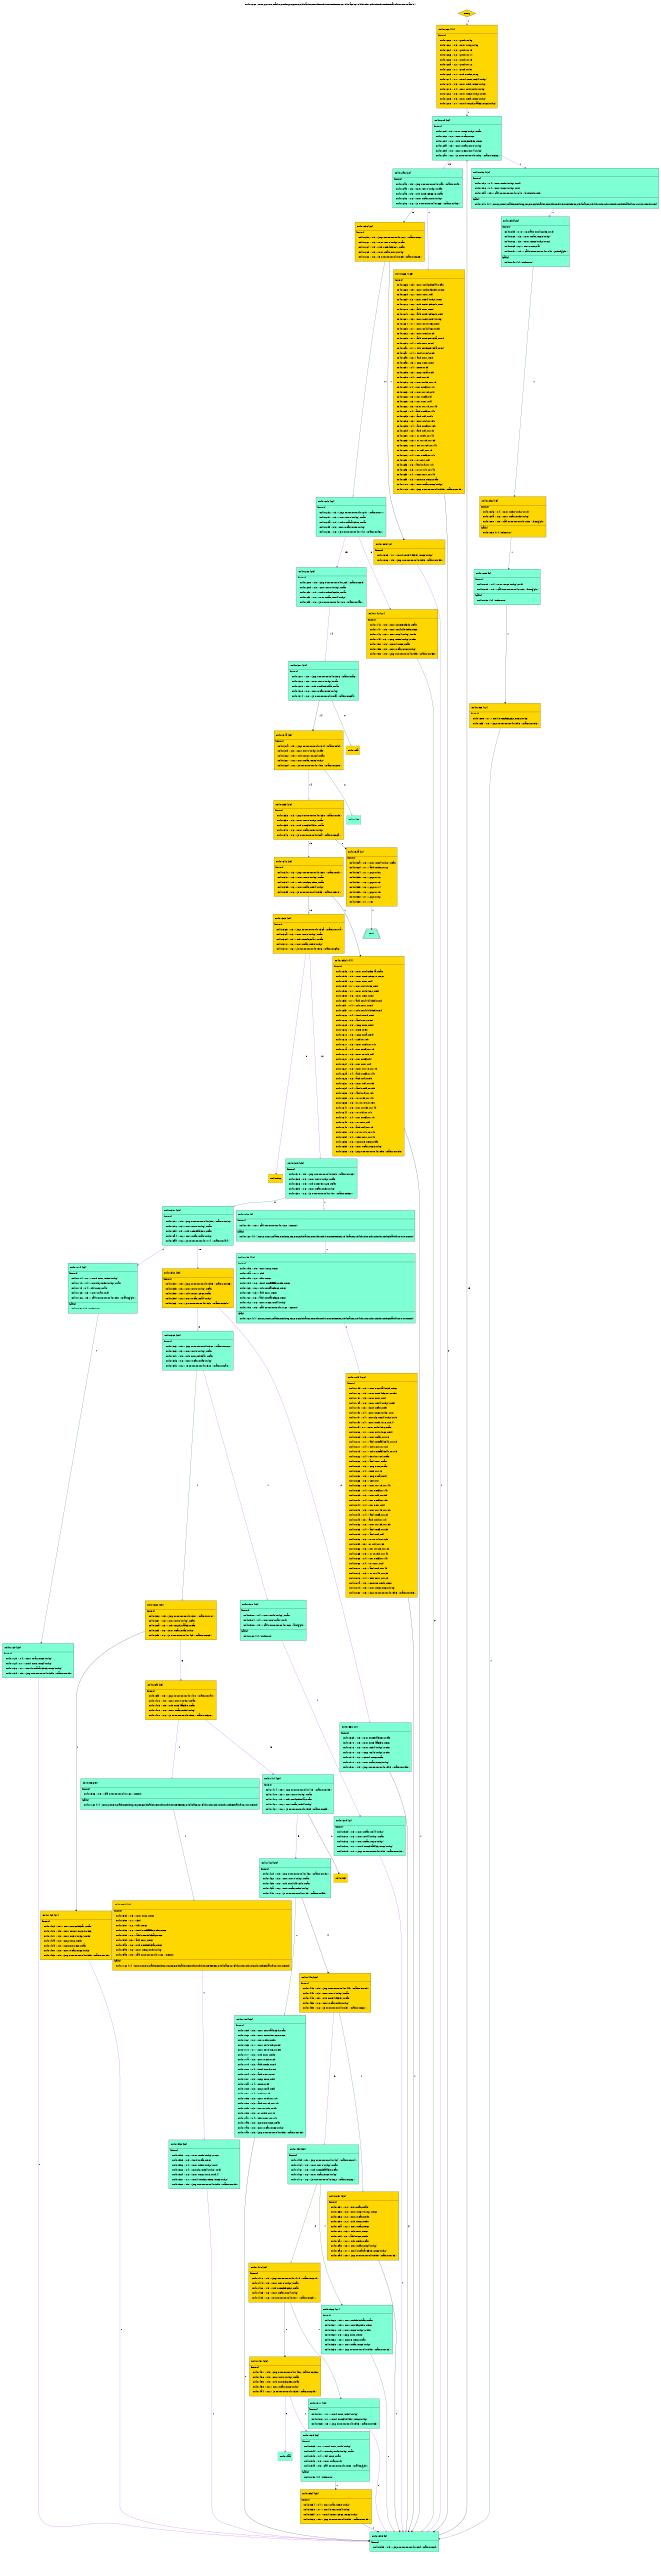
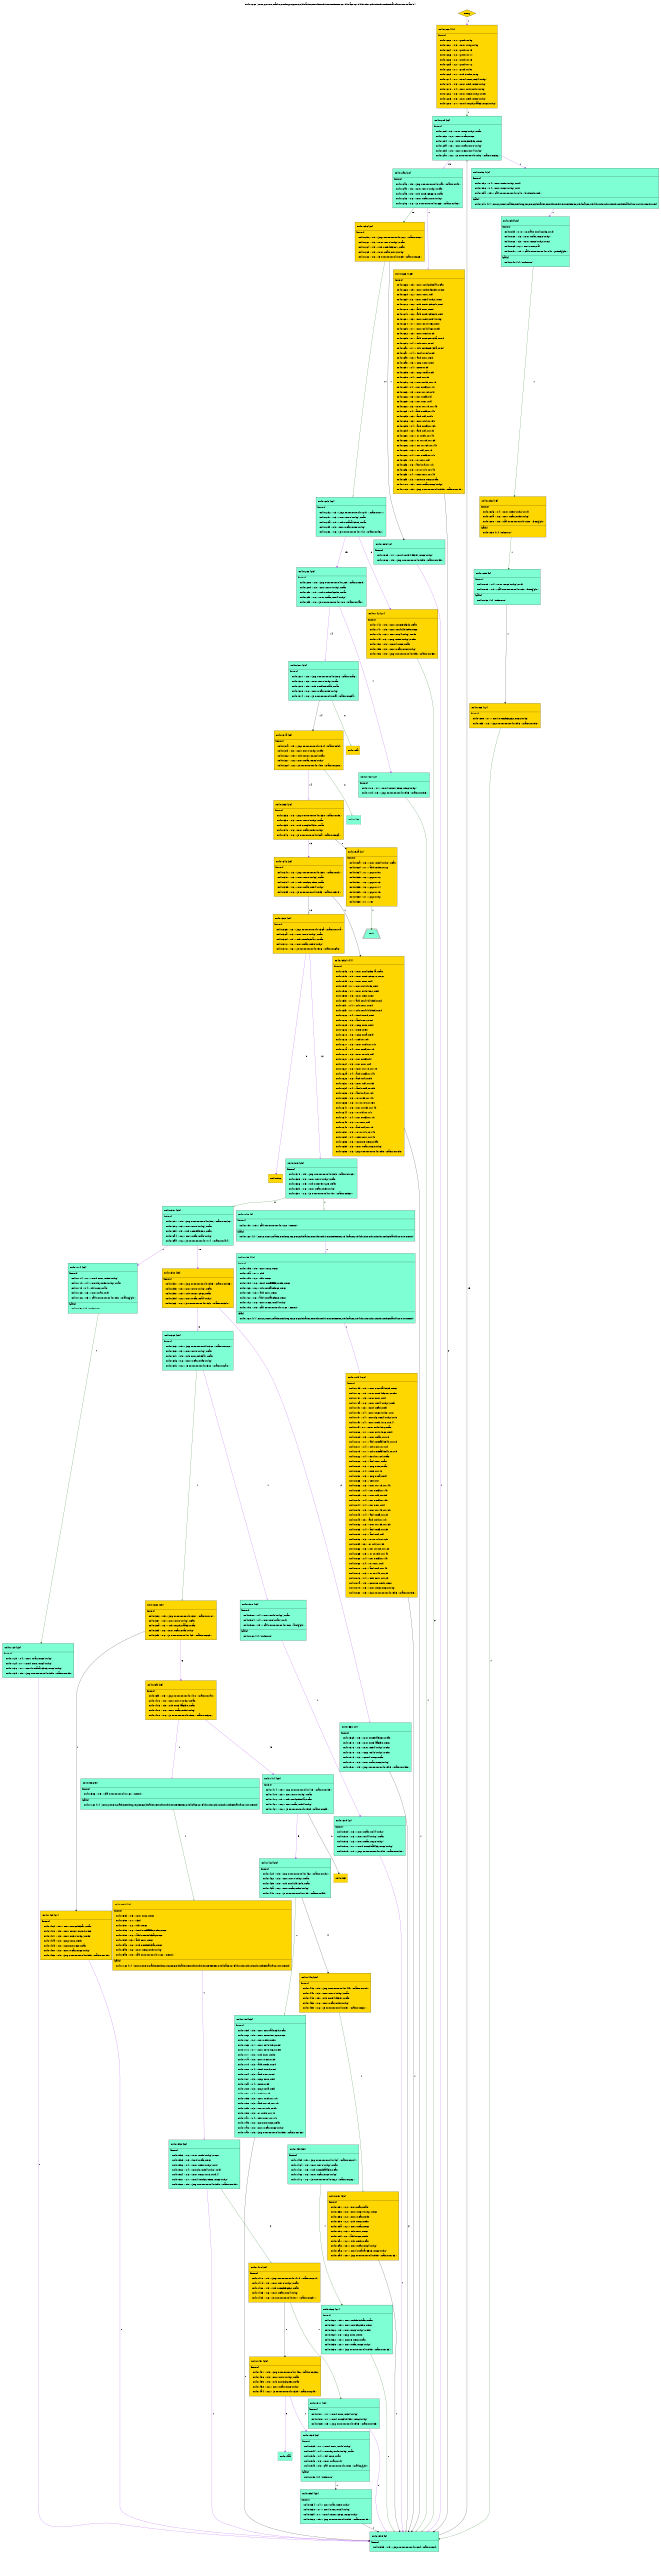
(409, 552) -> (409, 552)
none -> (394, 785)
(329, 2078) -> none
(304, 2223) -> (246, 2225)
(336, 2507) -> (336, 2507)
